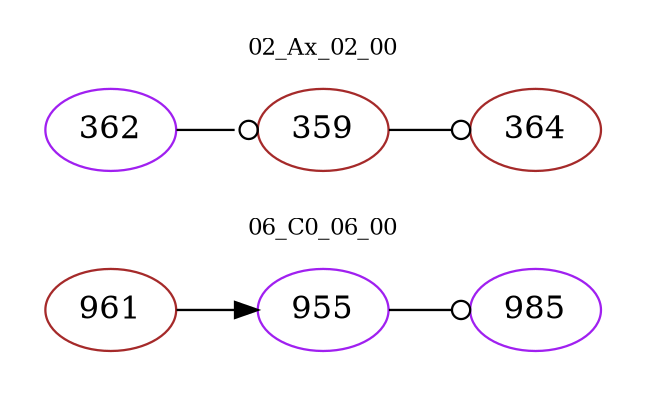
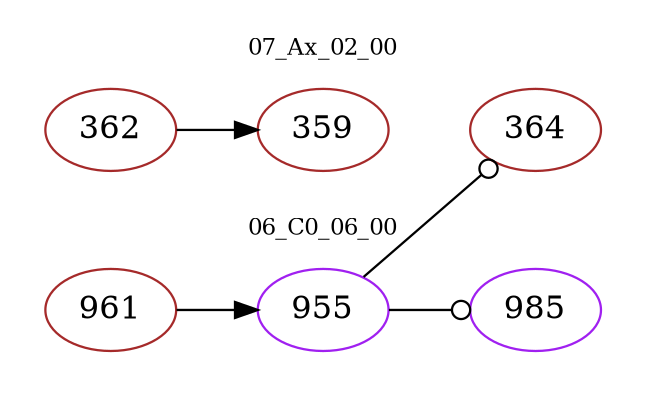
(323, 49) -> (323, 49)
(111, 130) -> (111, 130)
(206, 130) -> (206, 130)
(420, 130) -> (423, 226)
